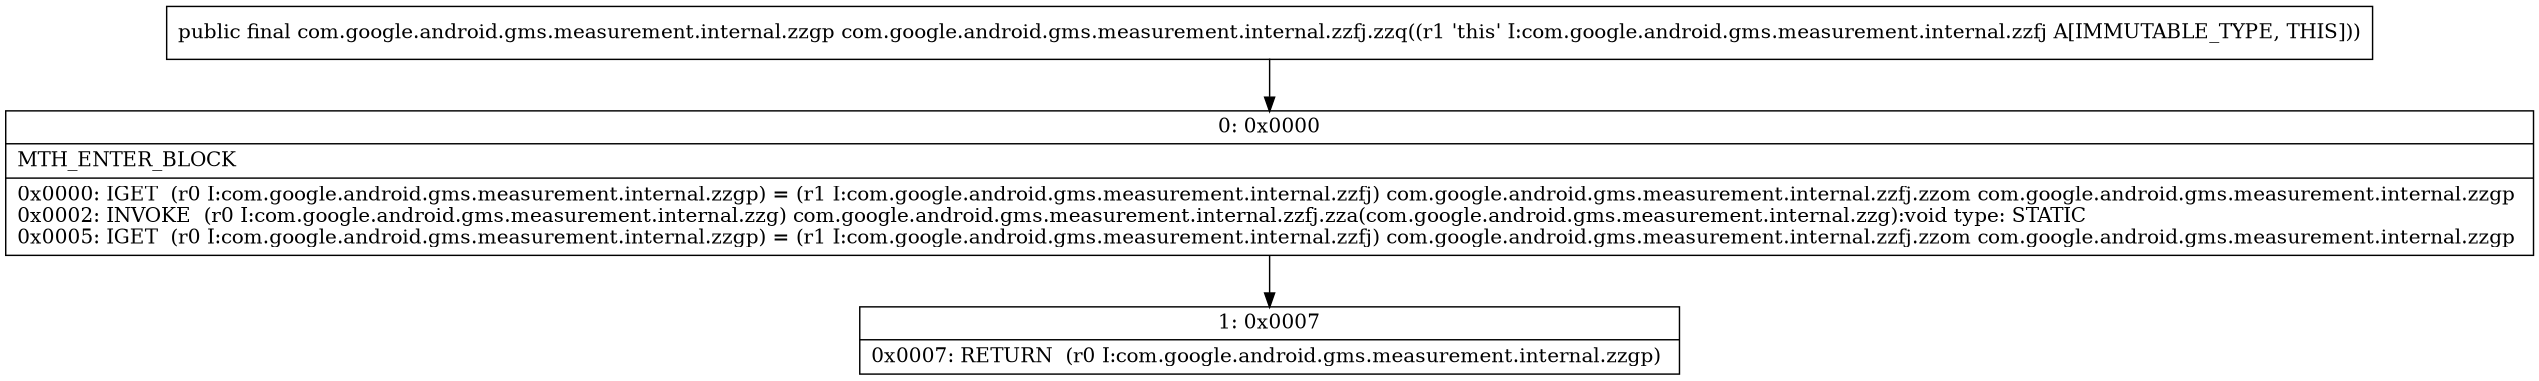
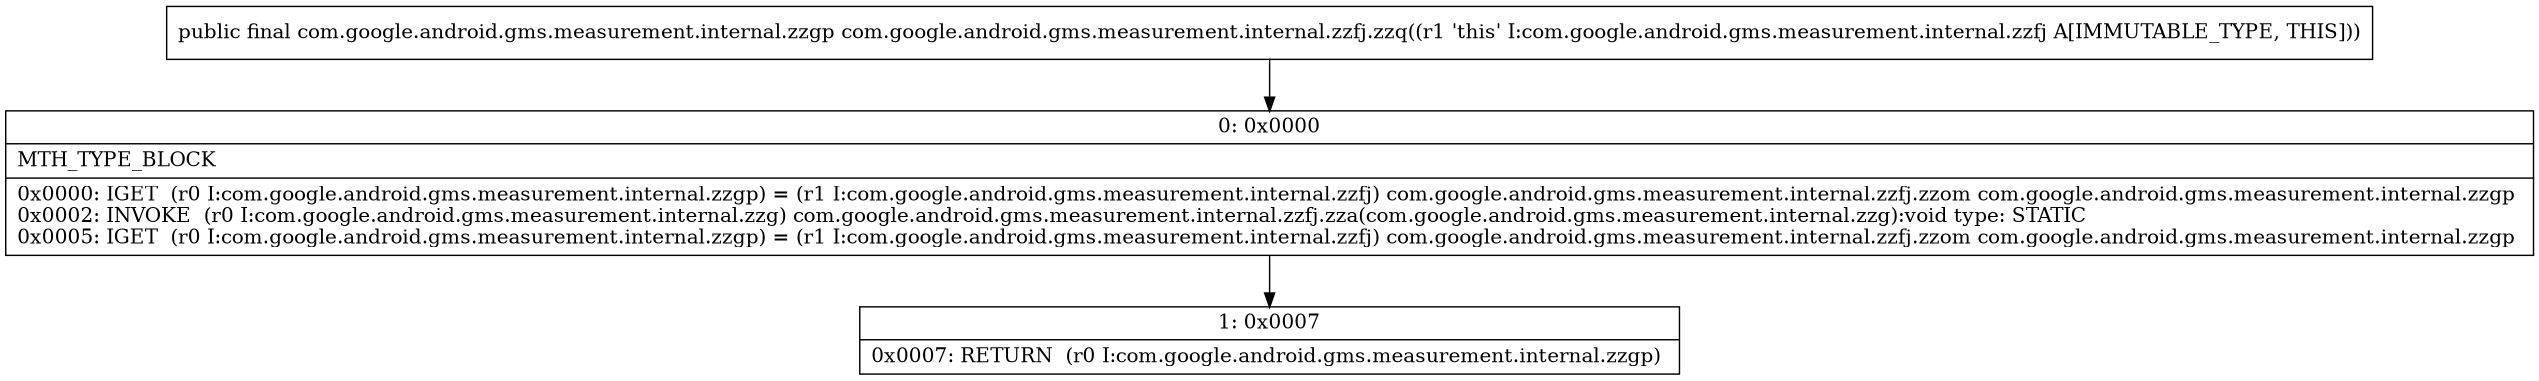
(127, 160) -> (117, 160)
